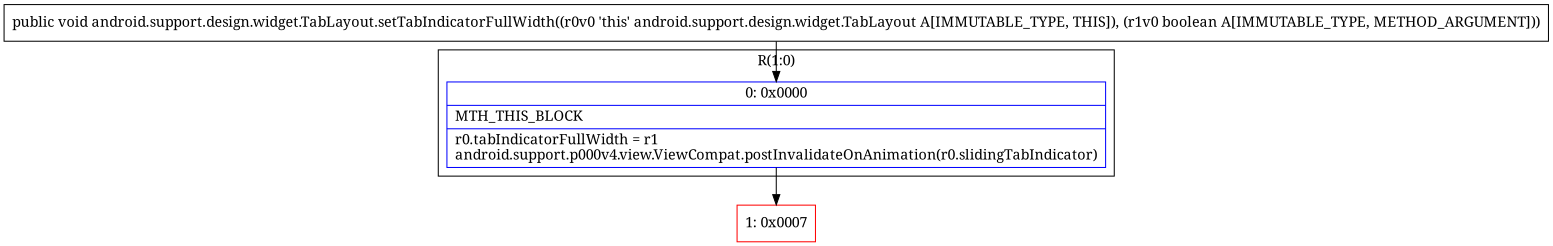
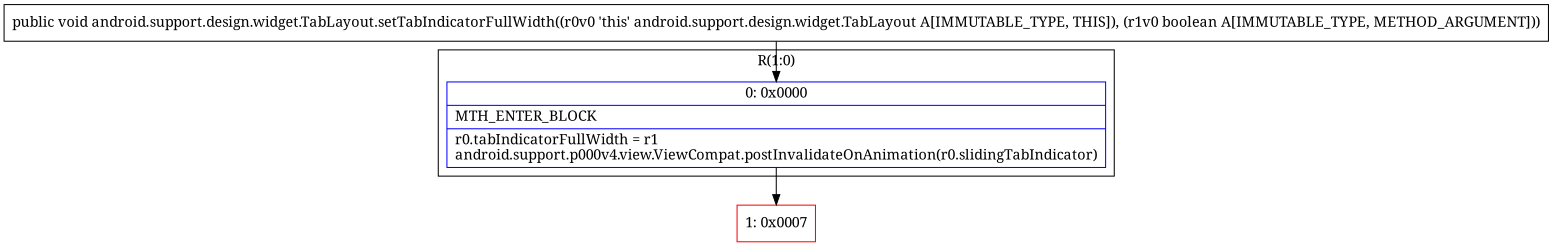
(519, 117) -> (526, 117)
